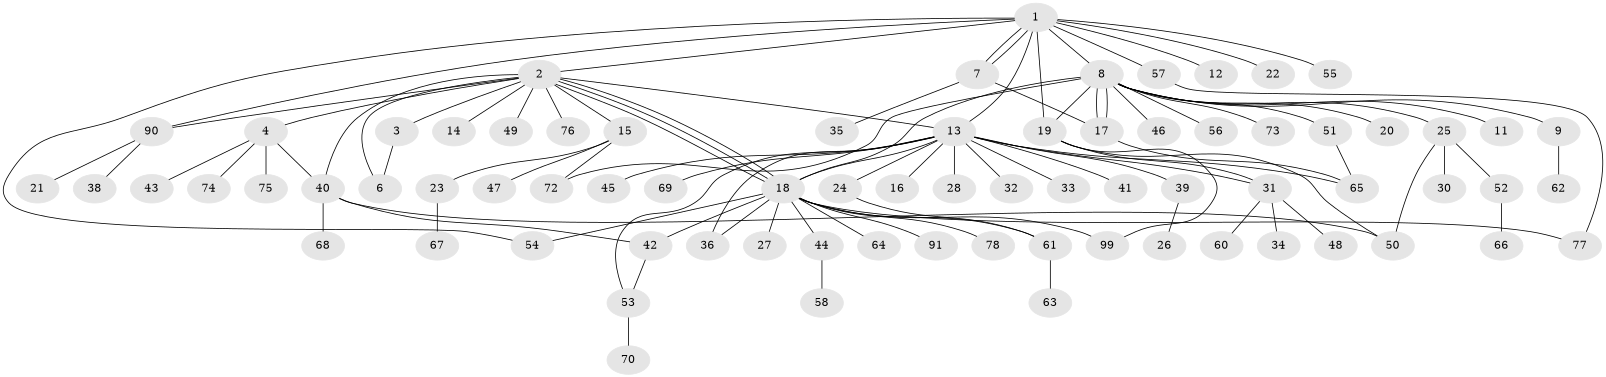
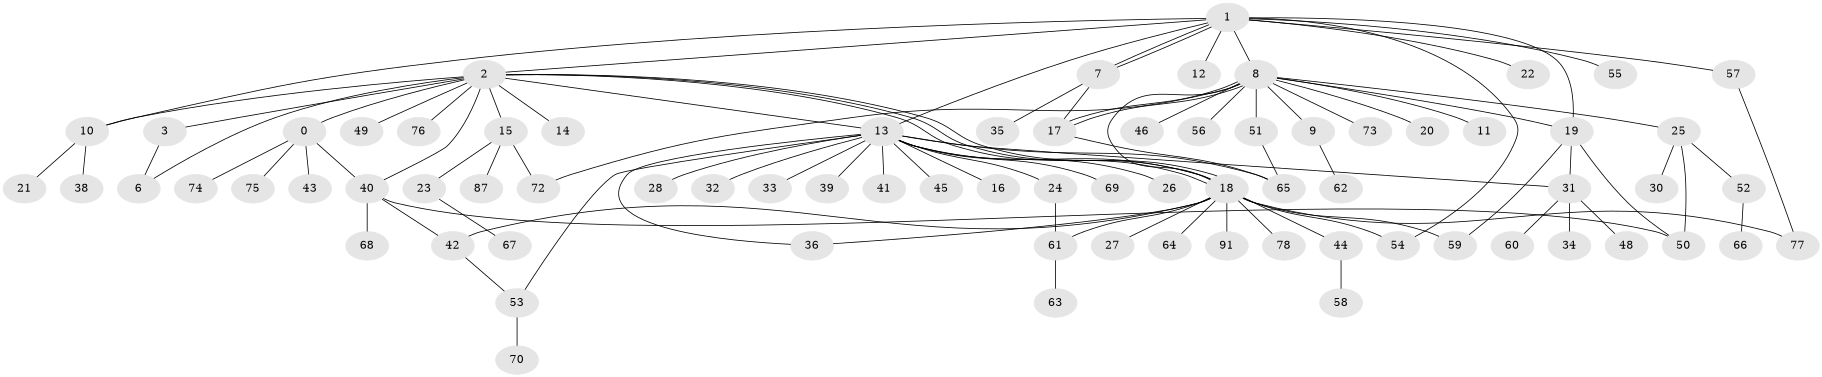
(152, 132) -> (87, 132)
(266, 132) -> (305, 132)
(494, 189) -> (481, 189)
(1174, 217) -> (1026, 159)
(1107, 246) -> (1455, 246)
